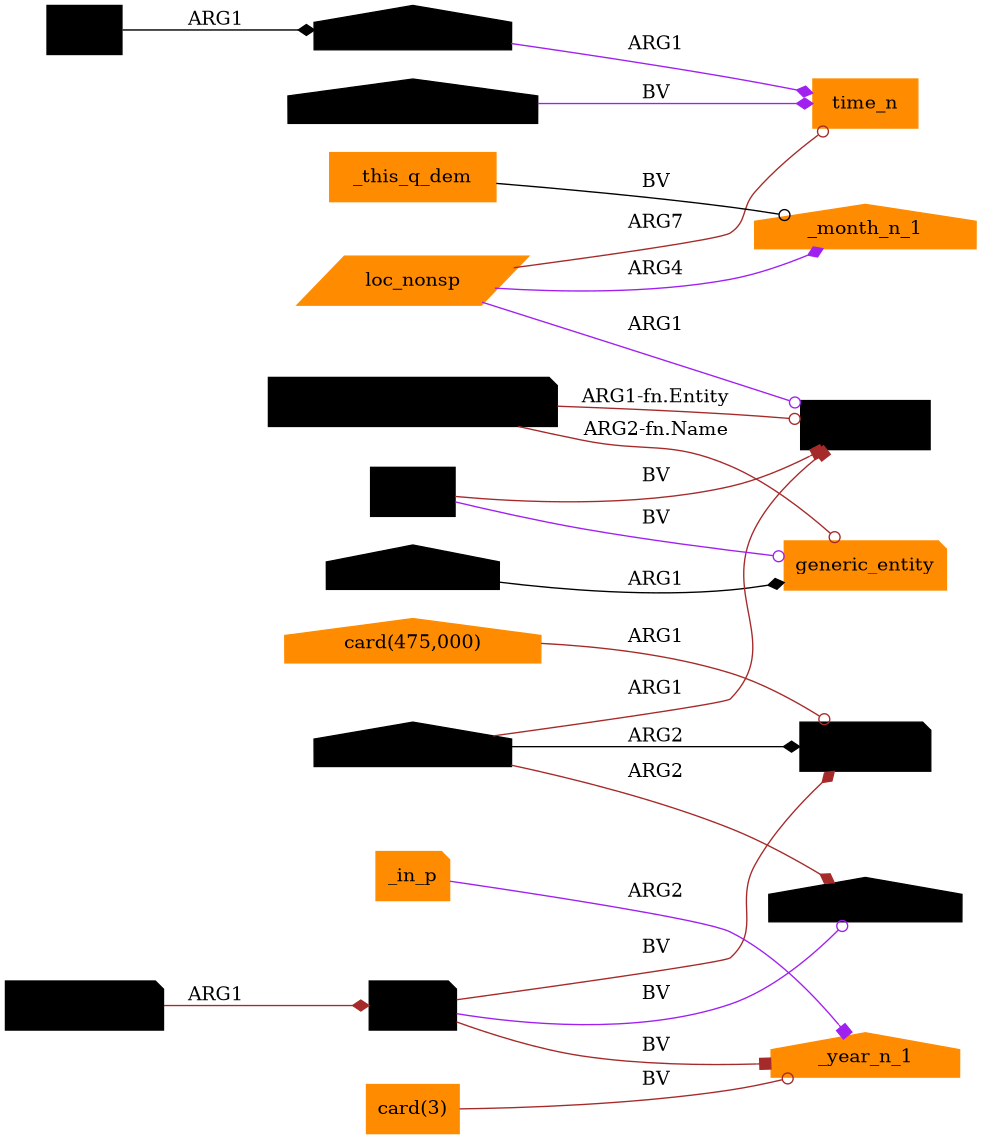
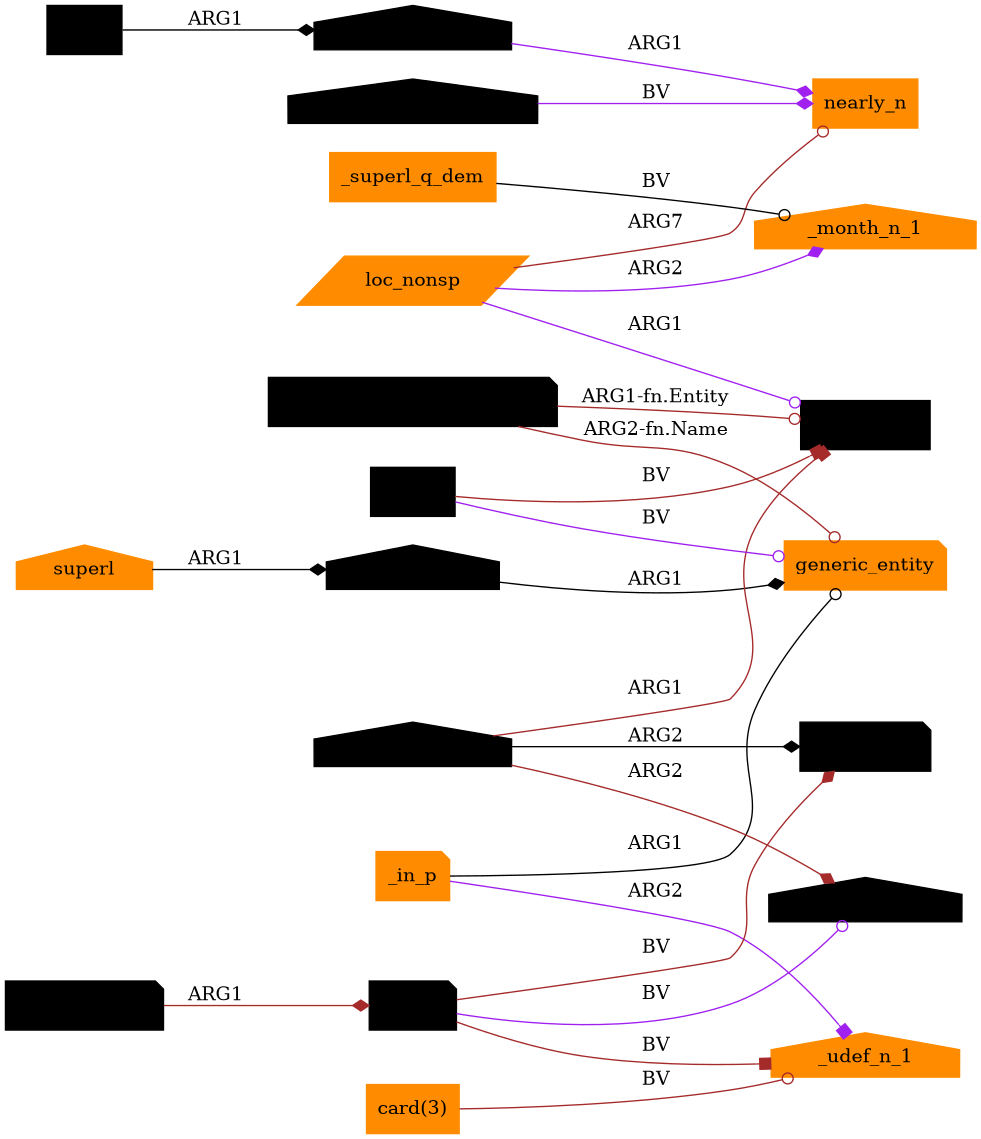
(865, 104) -> (865, 104)
(413, 177) -> (413, 177)
(656, 269) -> (656, 269)
none -> (84, 570)
(413, 643) -> none
none -> (732, 852)
(865, 1057) -> (865, 1057)
